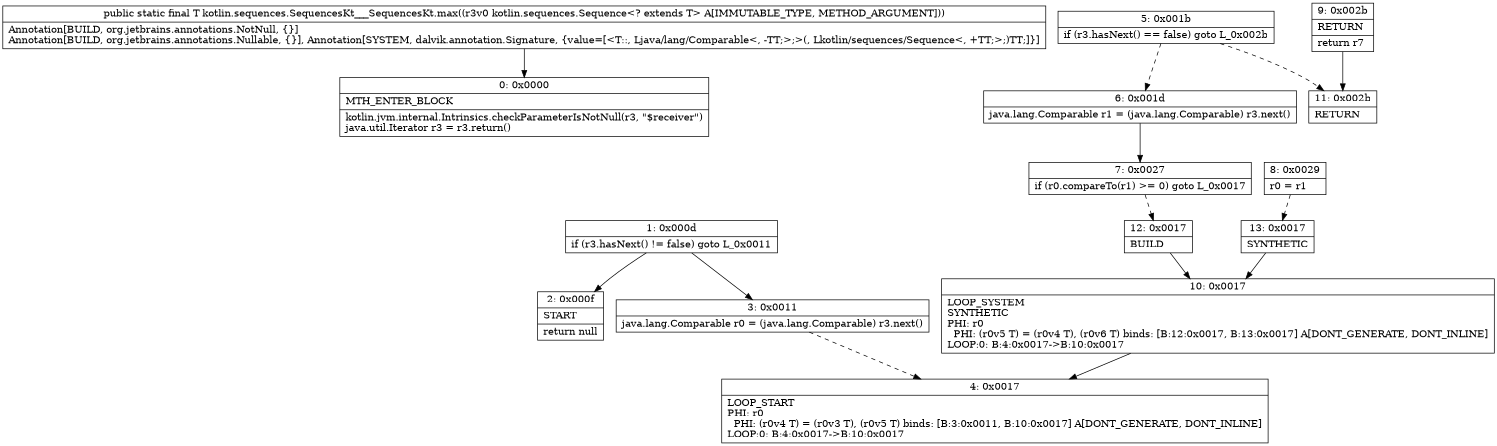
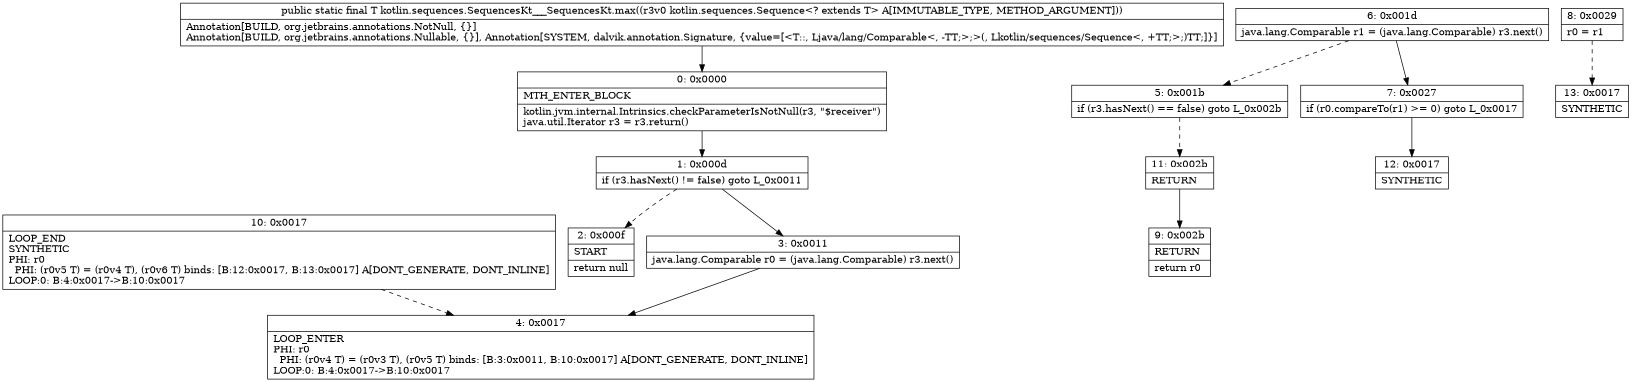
(1341, 43) -> (1178, 268)
(1154, 64) -> (1289, 62)
(1343, 68) -> (1180, 205)
none -> (702, 140)
(1148, 204) -> (1412, 134)
(1147, 244) -> (1412, 181)
(1178, 263) -> none
(1258, 263) -> none
(622, 269) -> (653, 205)
(986, 303) -> (37, 239)
(862, 354) -> (697, 291)
(1103, 365) -> (414, 301)
(761, 403) -> (309, 339)
